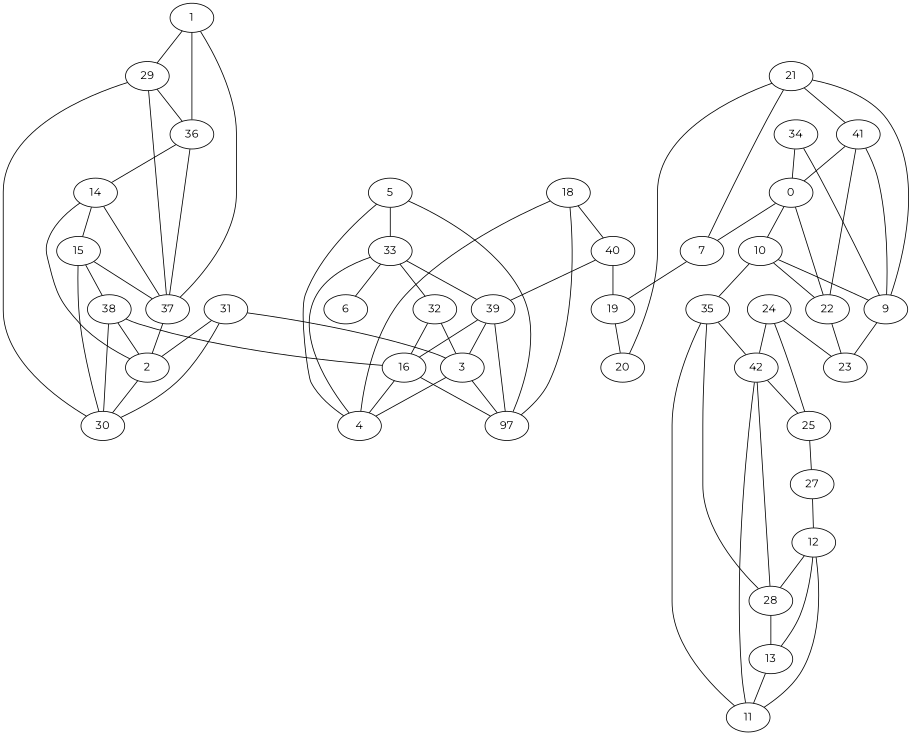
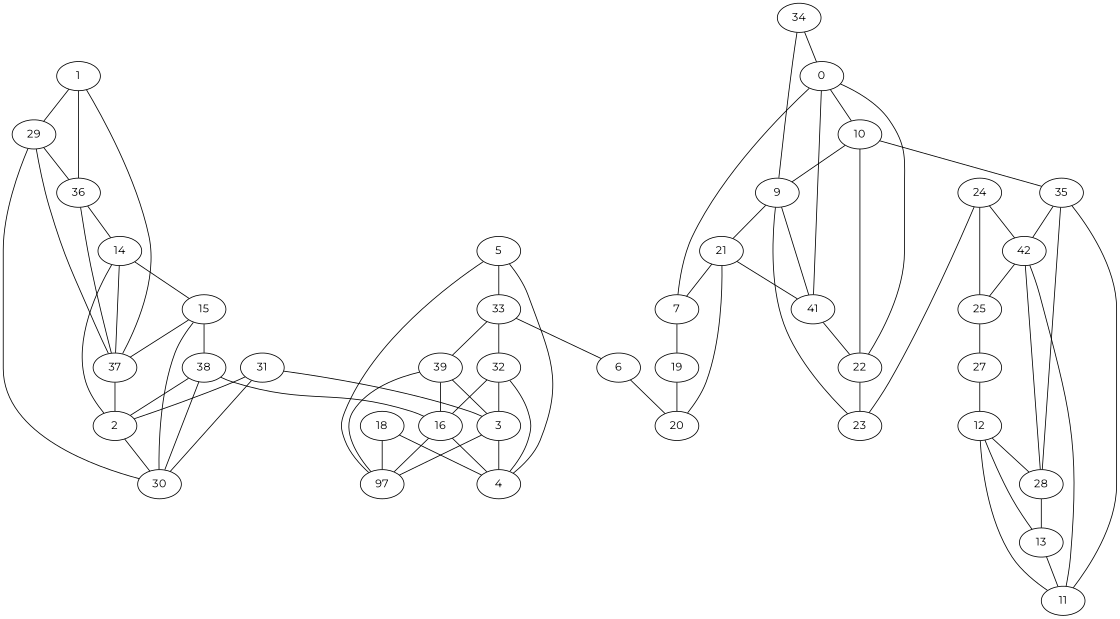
(613, 251) -> none
(310, 330) -> (531, 426)
none -> (648, 397)
